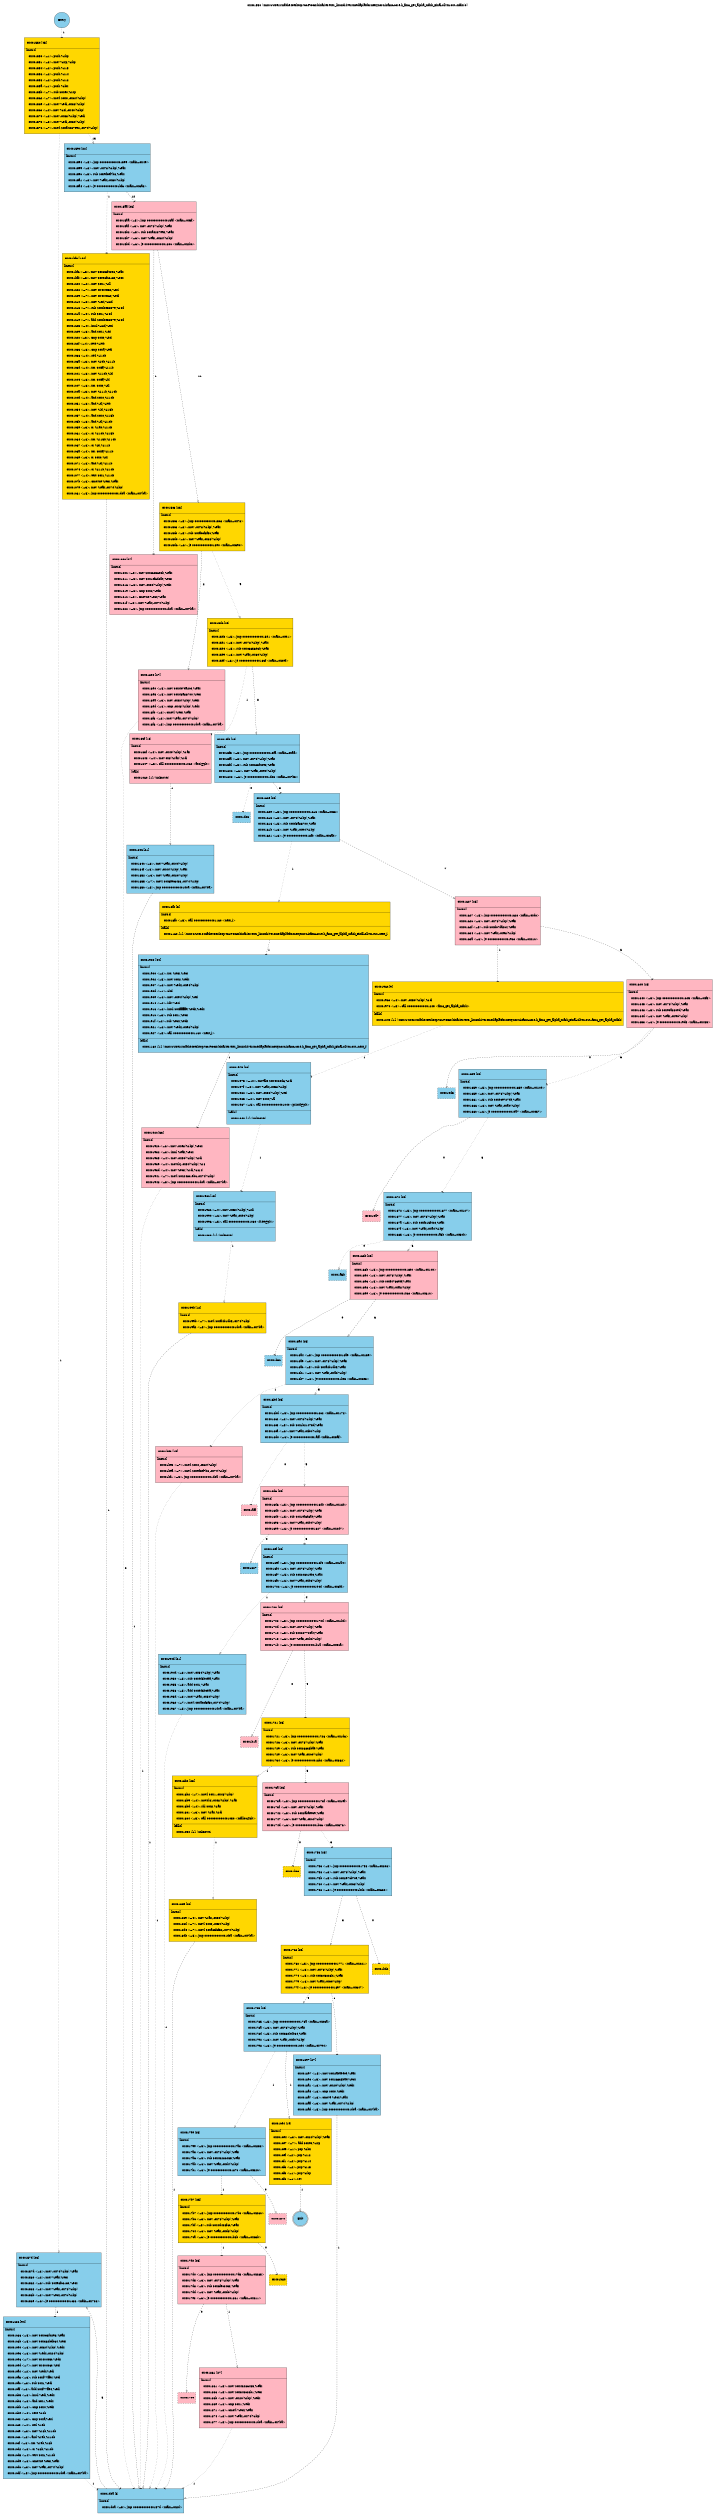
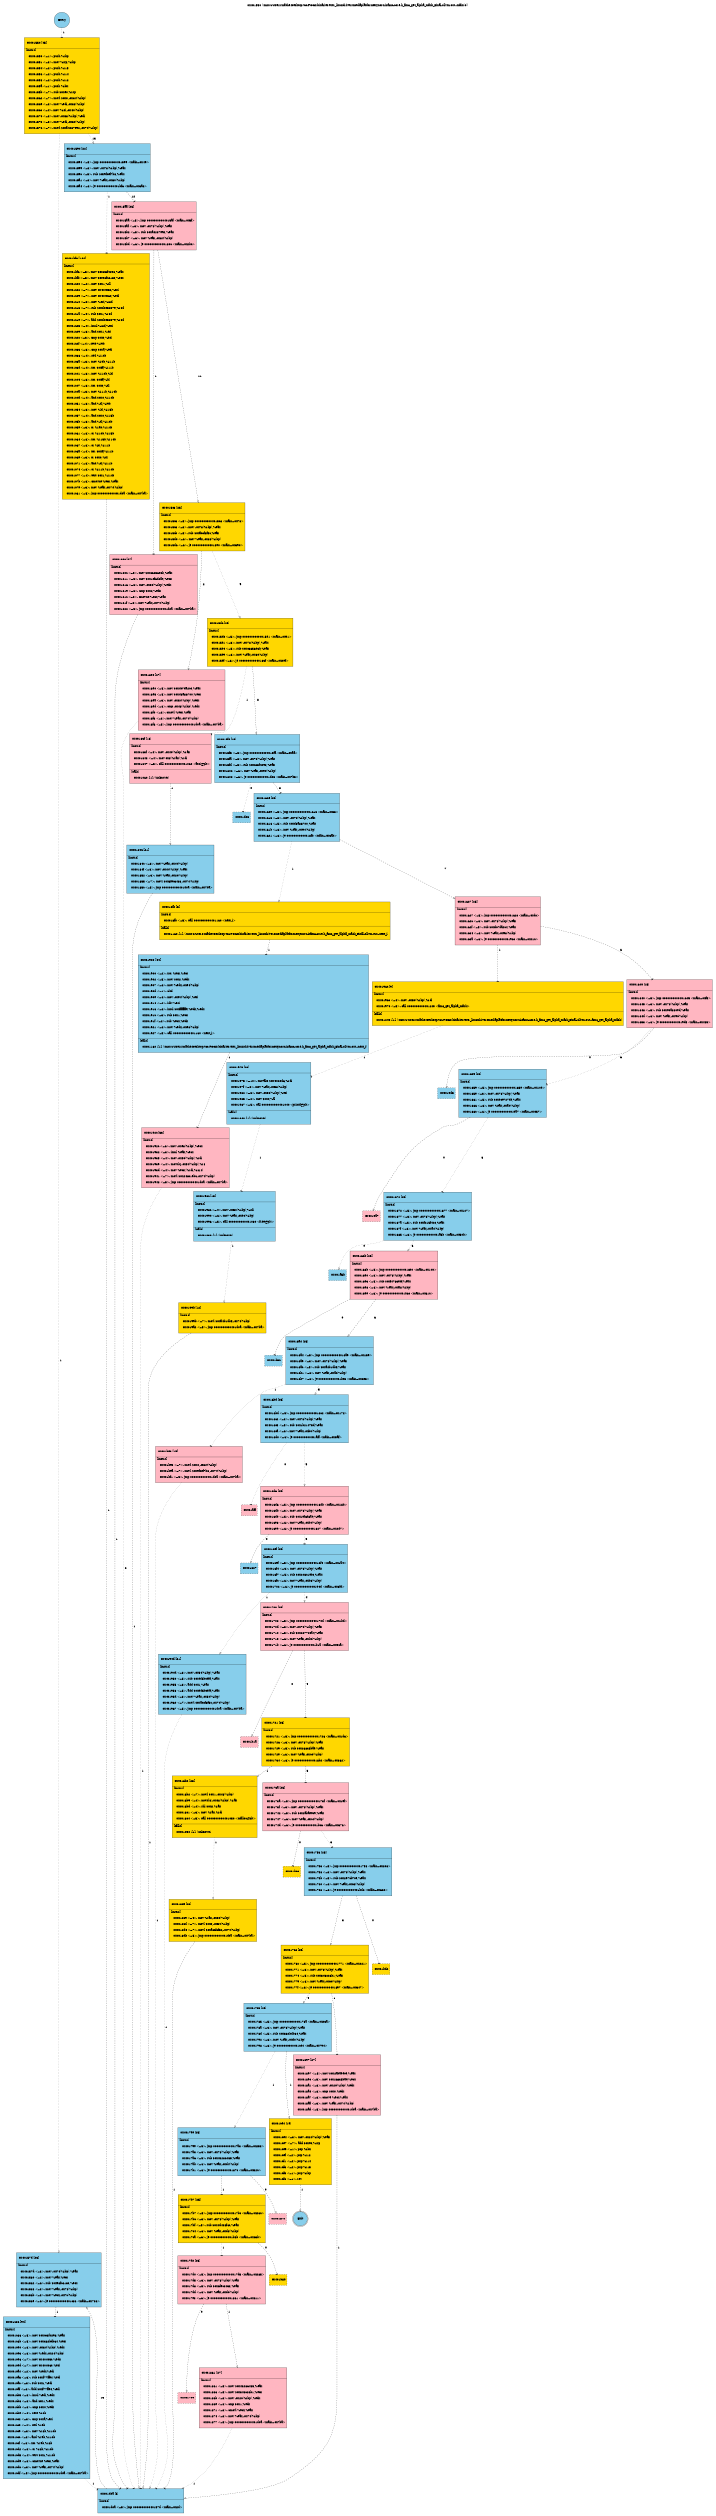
none -> (115, 1551)
(337, 2085) -> (337, 2085)
(102, 2398) -> (102, 2398)
